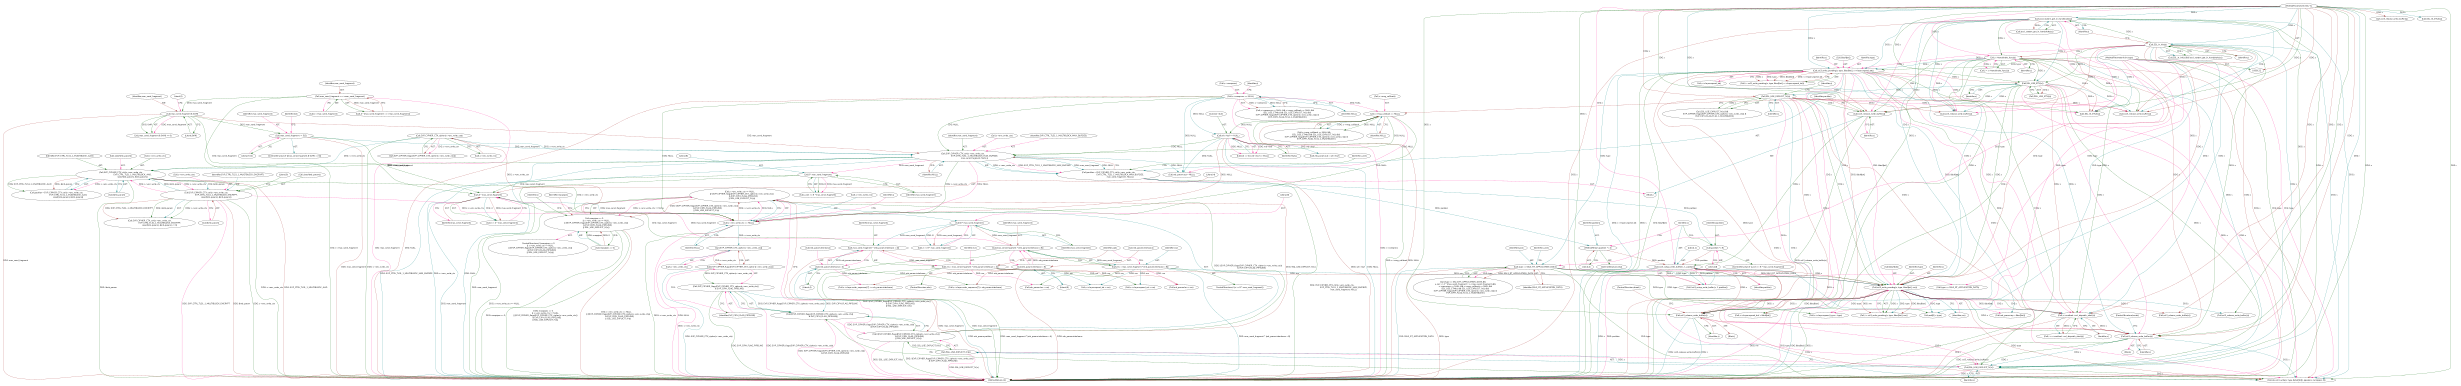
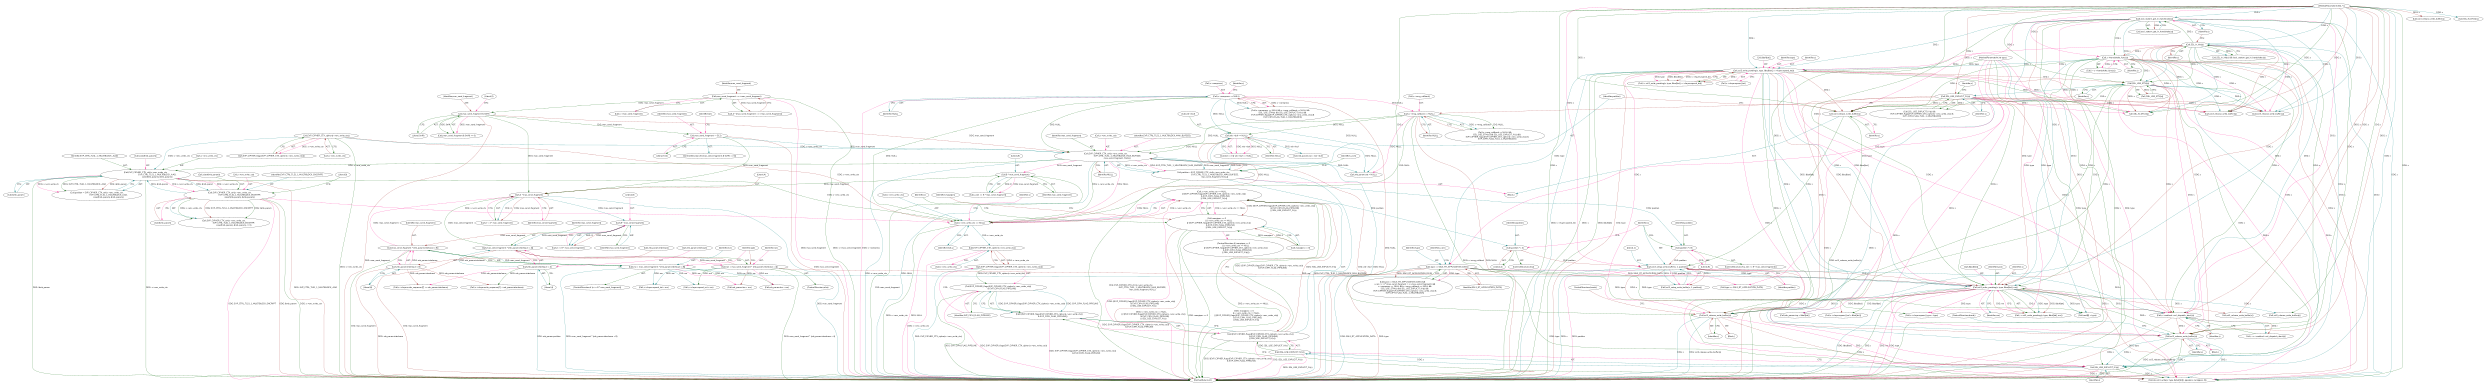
(2257, 71) -> none
(1598, 248) -> (1515, 248)
